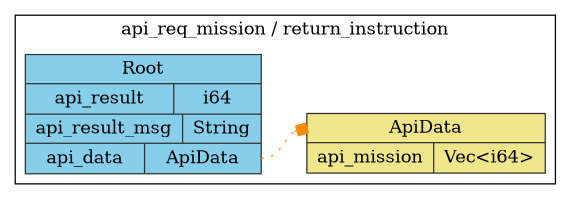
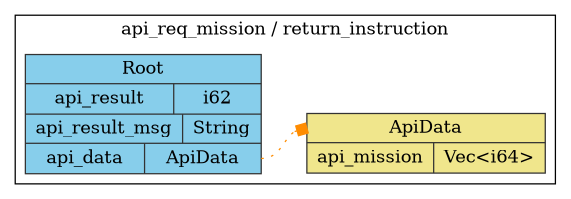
(217, 98) -> (217, 98)
